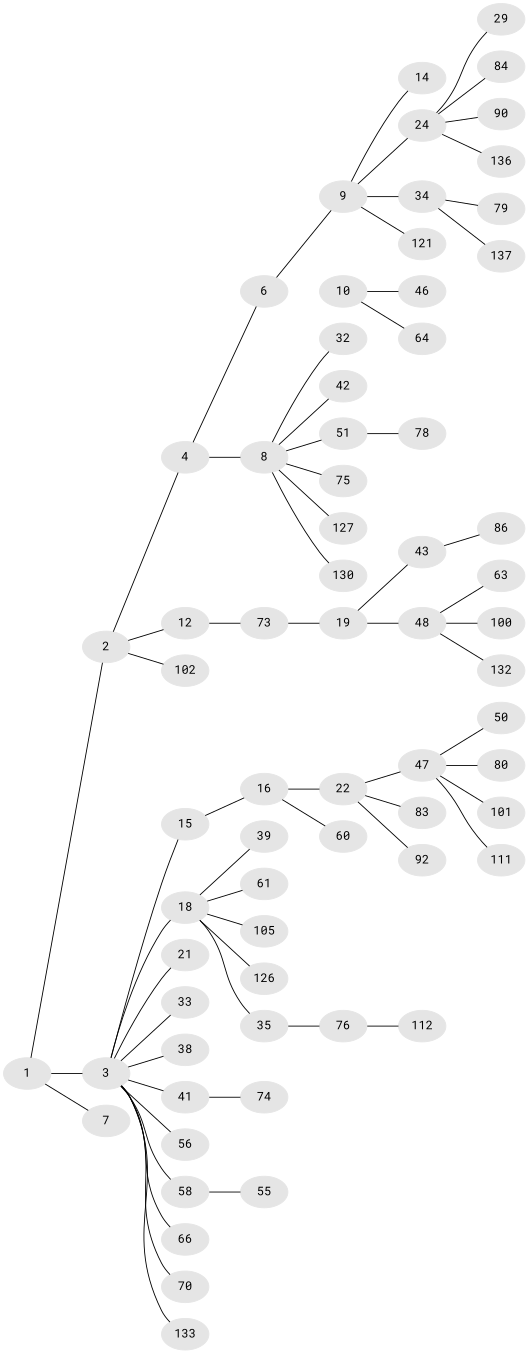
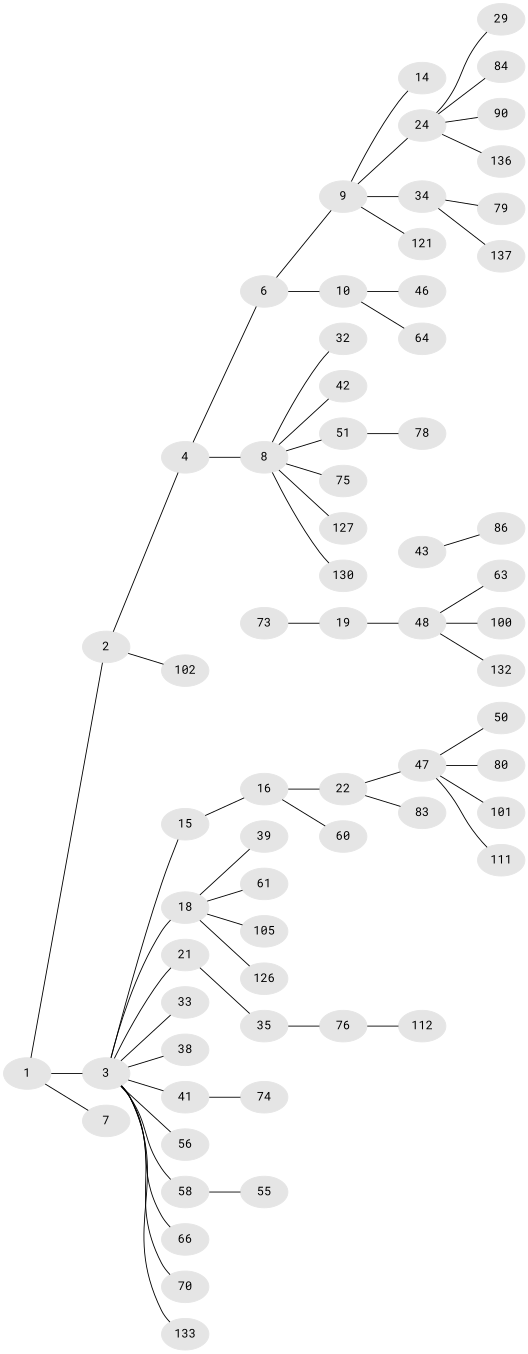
none -> (304, 291)
(383, 588) -> none
(185, 623) -> none
(422, 860) -> none
(225, 967) -> (225, 991)
